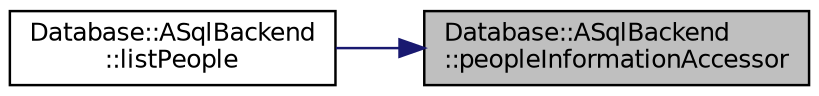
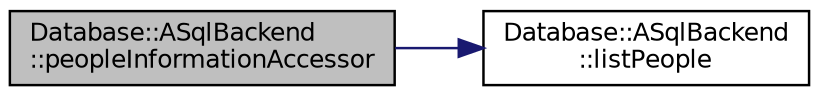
(368, 48) -> (427, 48)
